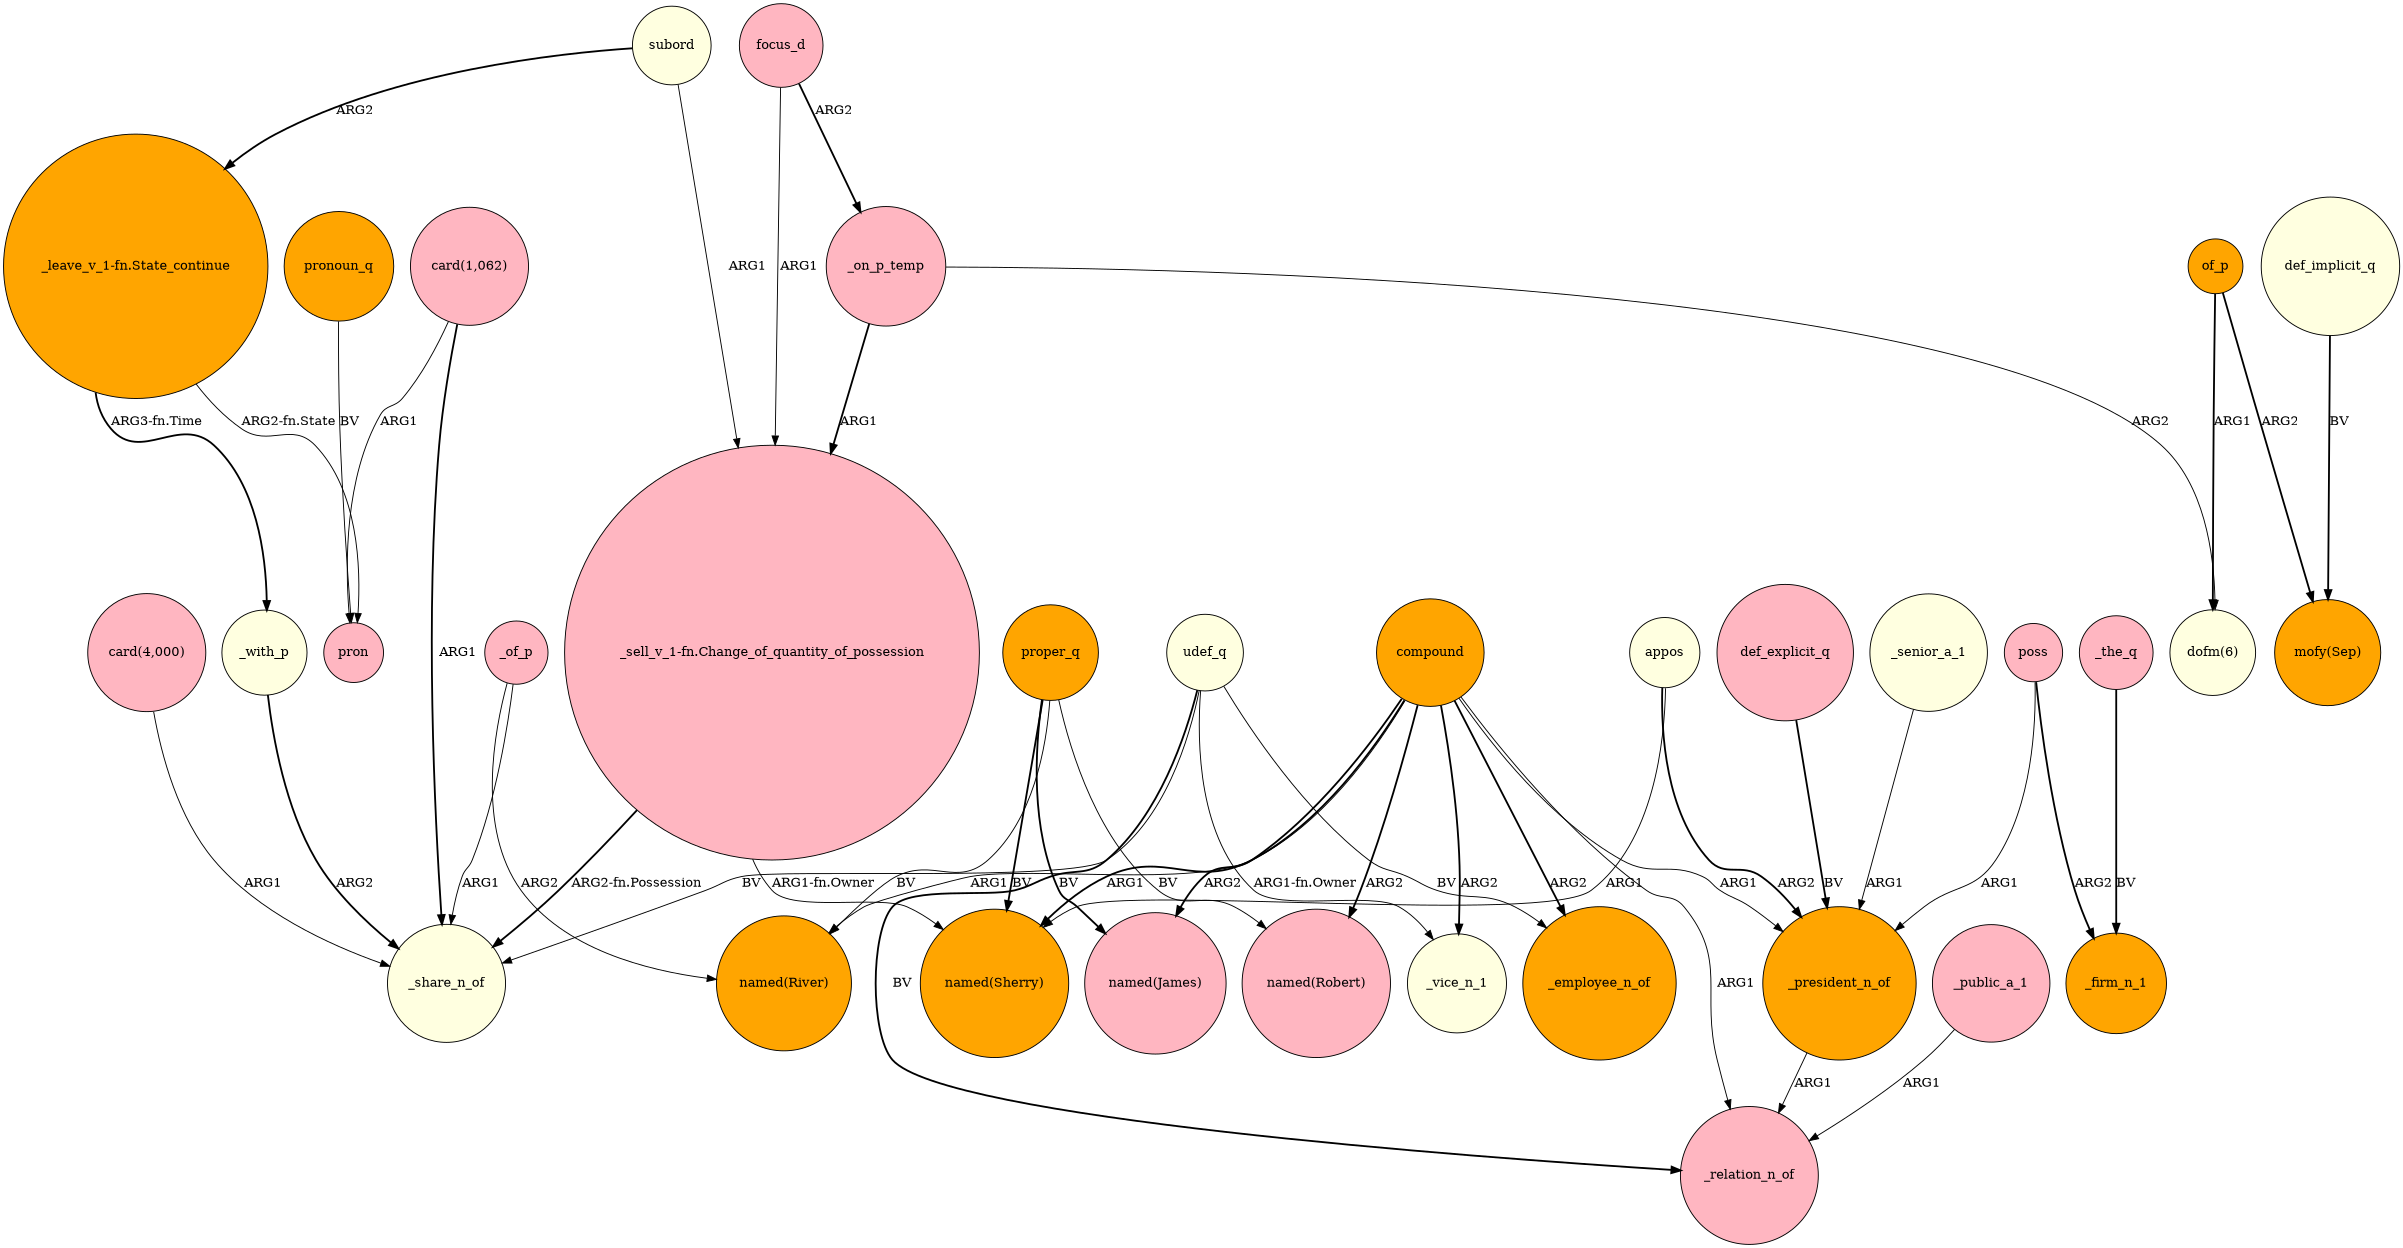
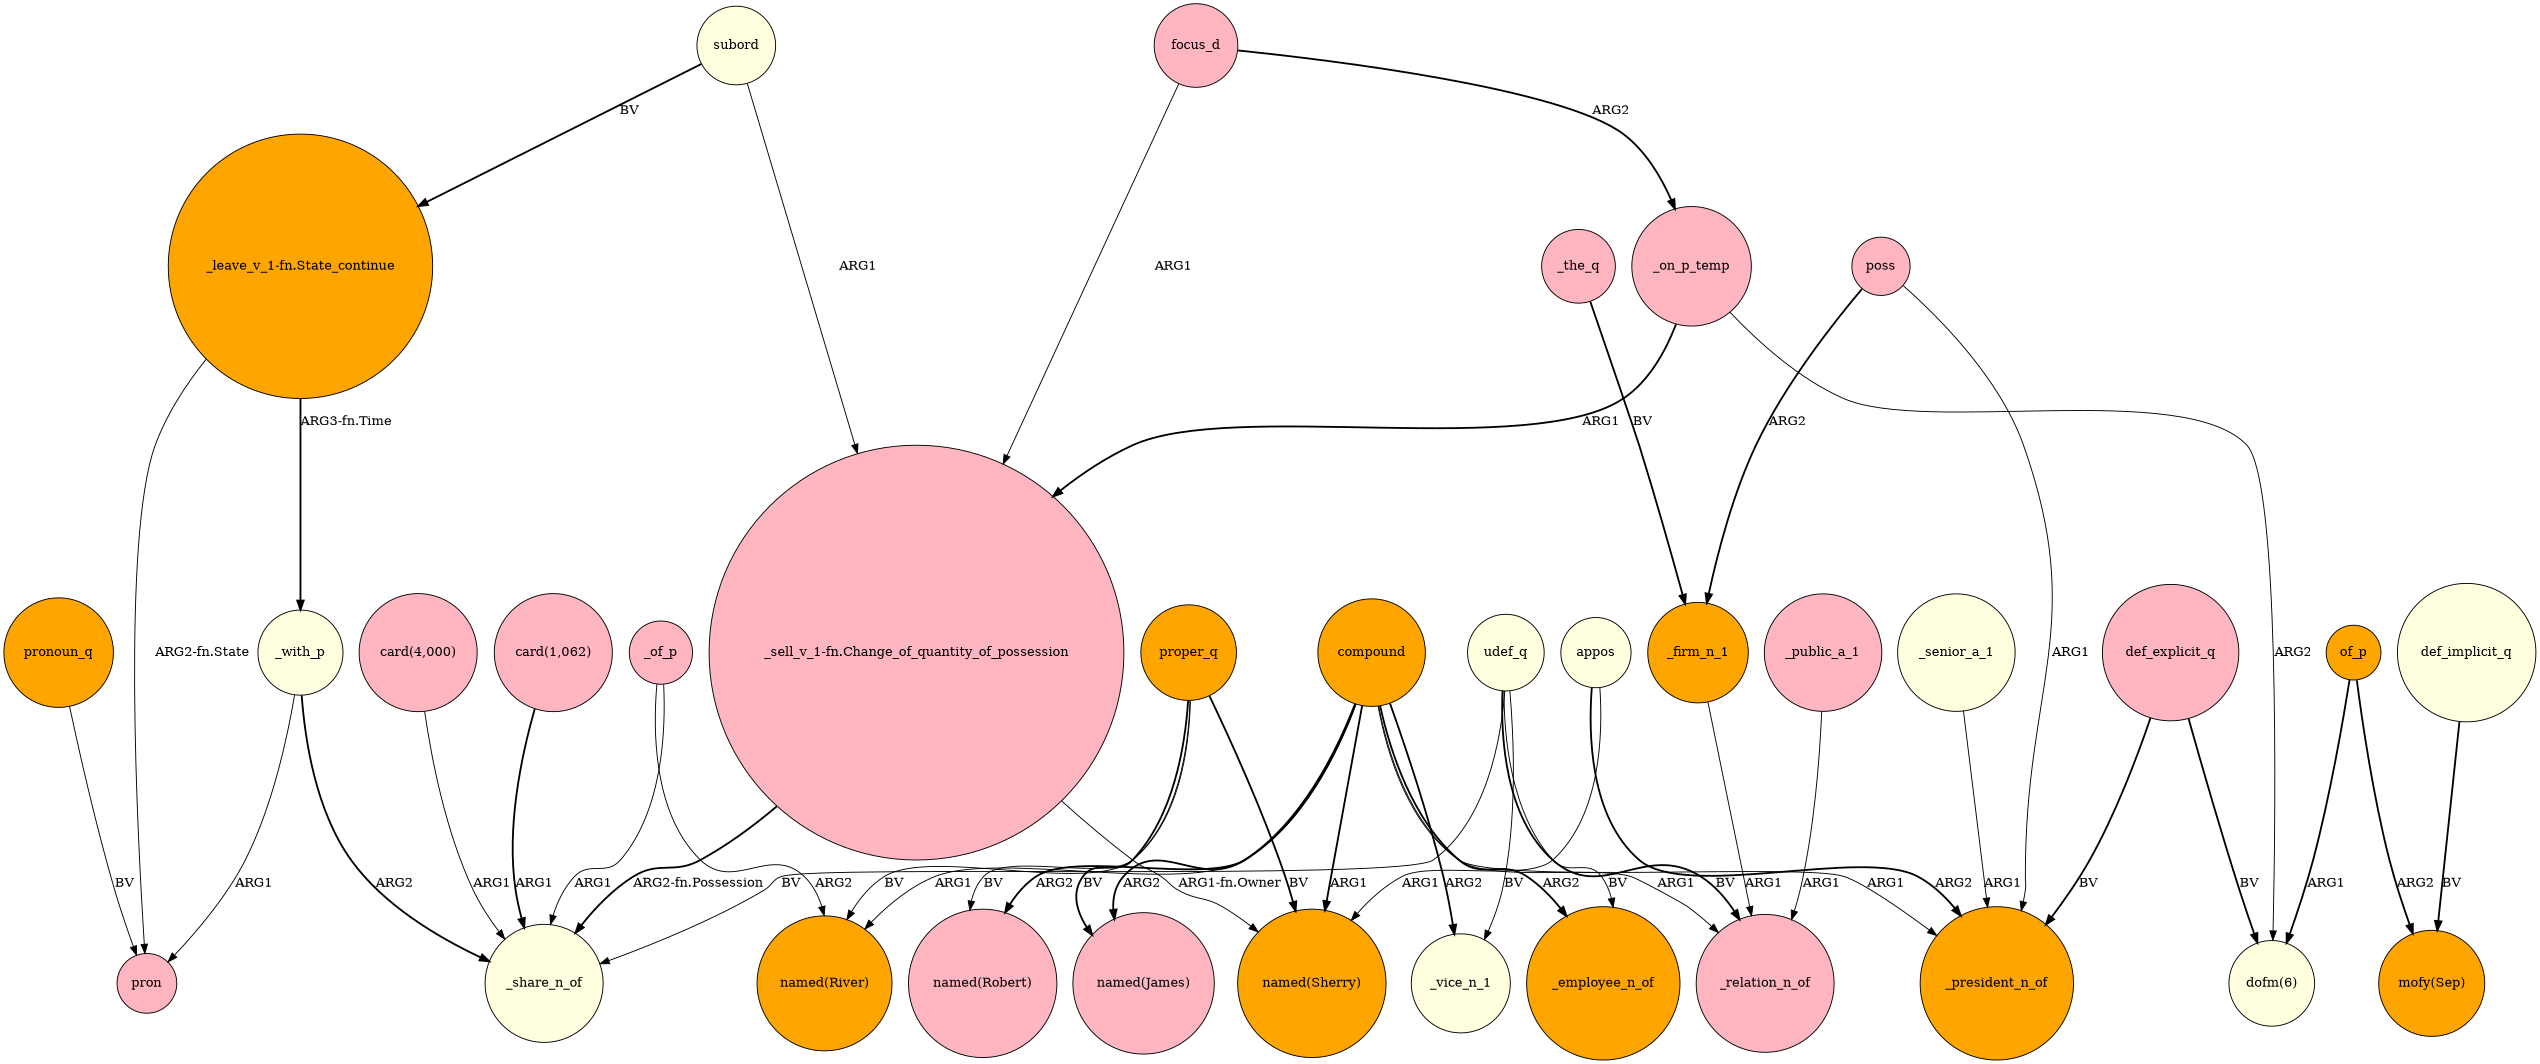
(355, 111) -> (629, 111)
(363, 454) -> (256, 835)
none -> (2220, 827)
(1305, 883) -> (1514, 883)
(1795, 1079) -> (1729, 804)
